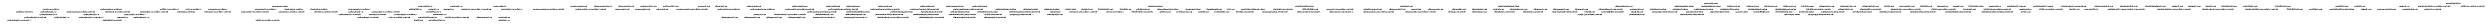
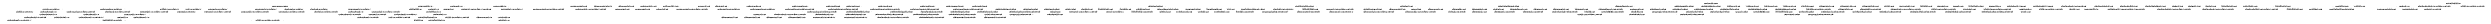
(2366, 9) -> none
